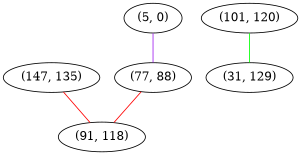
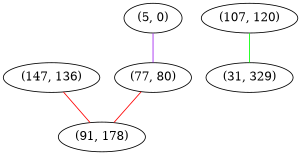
(250, 18) -> (250, 18)
(52, 78) -> (52, 78)
(153, 78) -> (153, 78)
(250, 78) -> (250, 78)
(102, 137) -> (102, 137)
